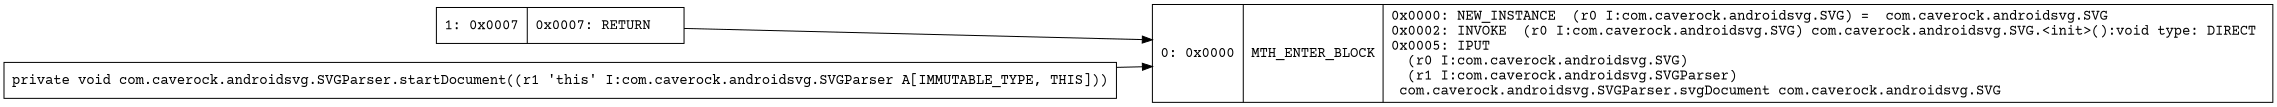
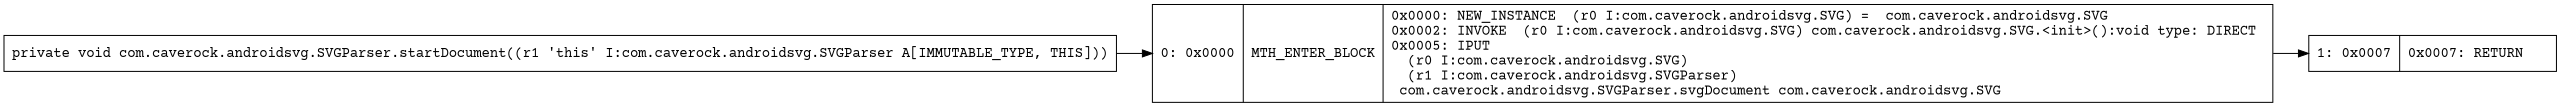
(913, 34) -> (2286, 53)
